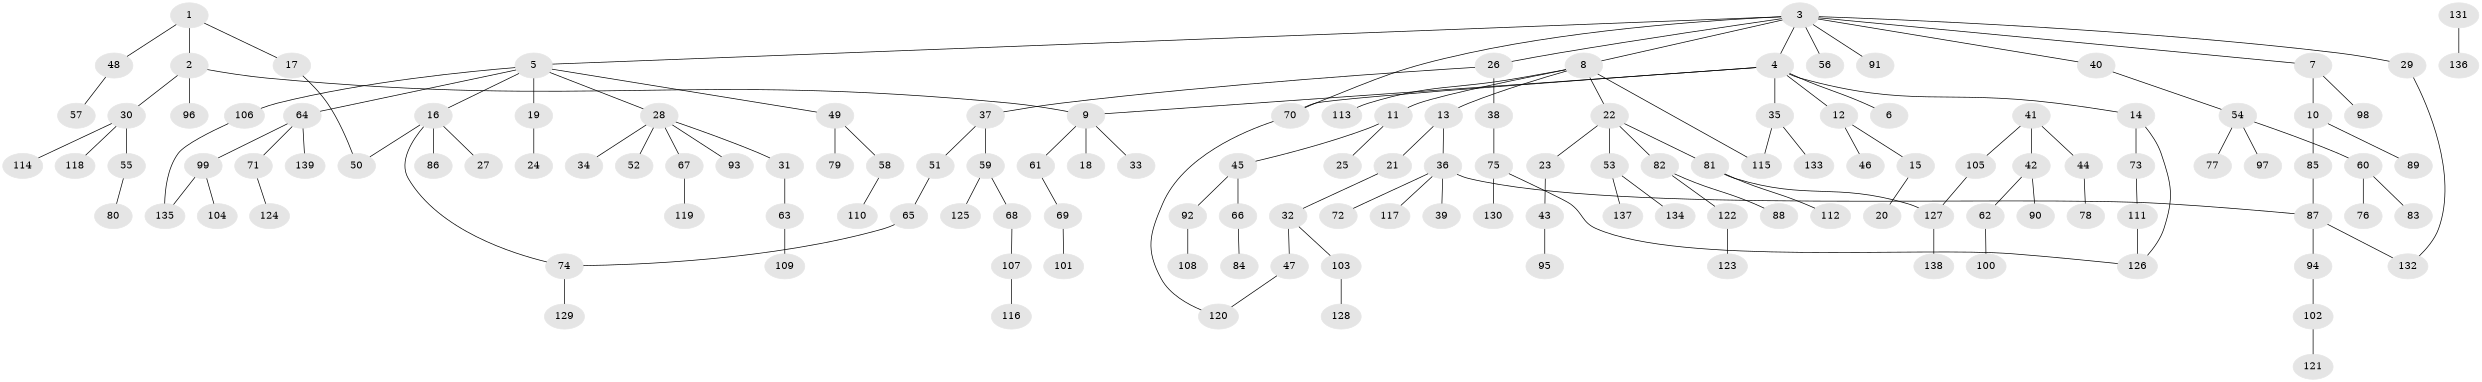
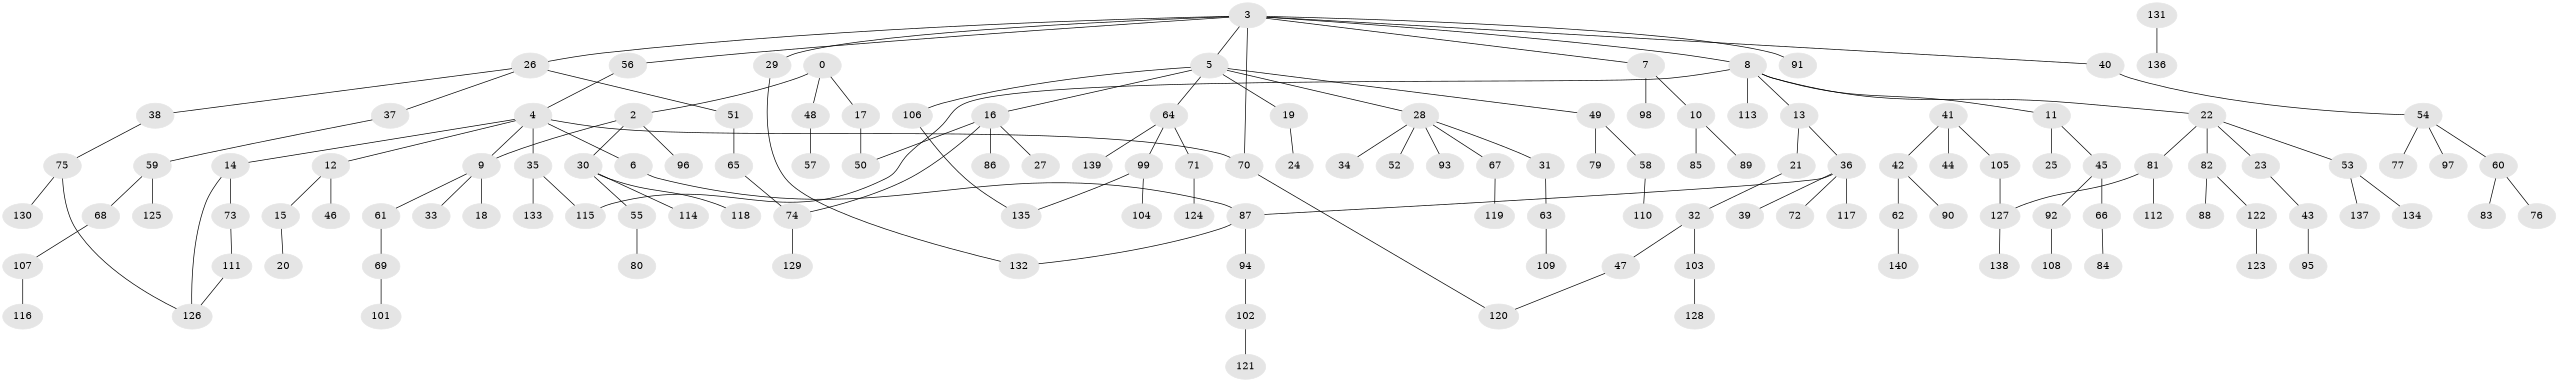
(189, 15) -> (822, 66)
(1787, 40) -> (581, 91)
(961, 141) -> (632, 91)
(2313, 191) -> (940, 191)
(2086, 216) -> none
(1986, 266) -> (1898, 266)
